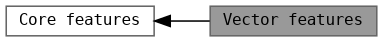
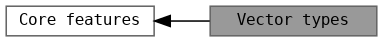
(293, 21) -> (293, 21)
